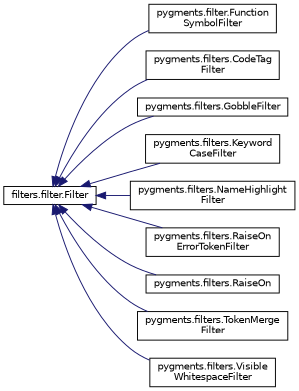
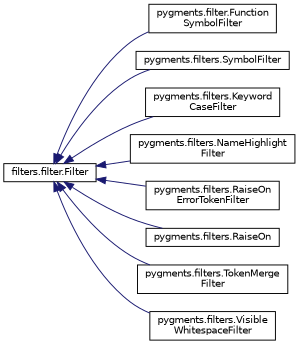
(213, 65) -> none
(213, 107) -> (213, 60)
